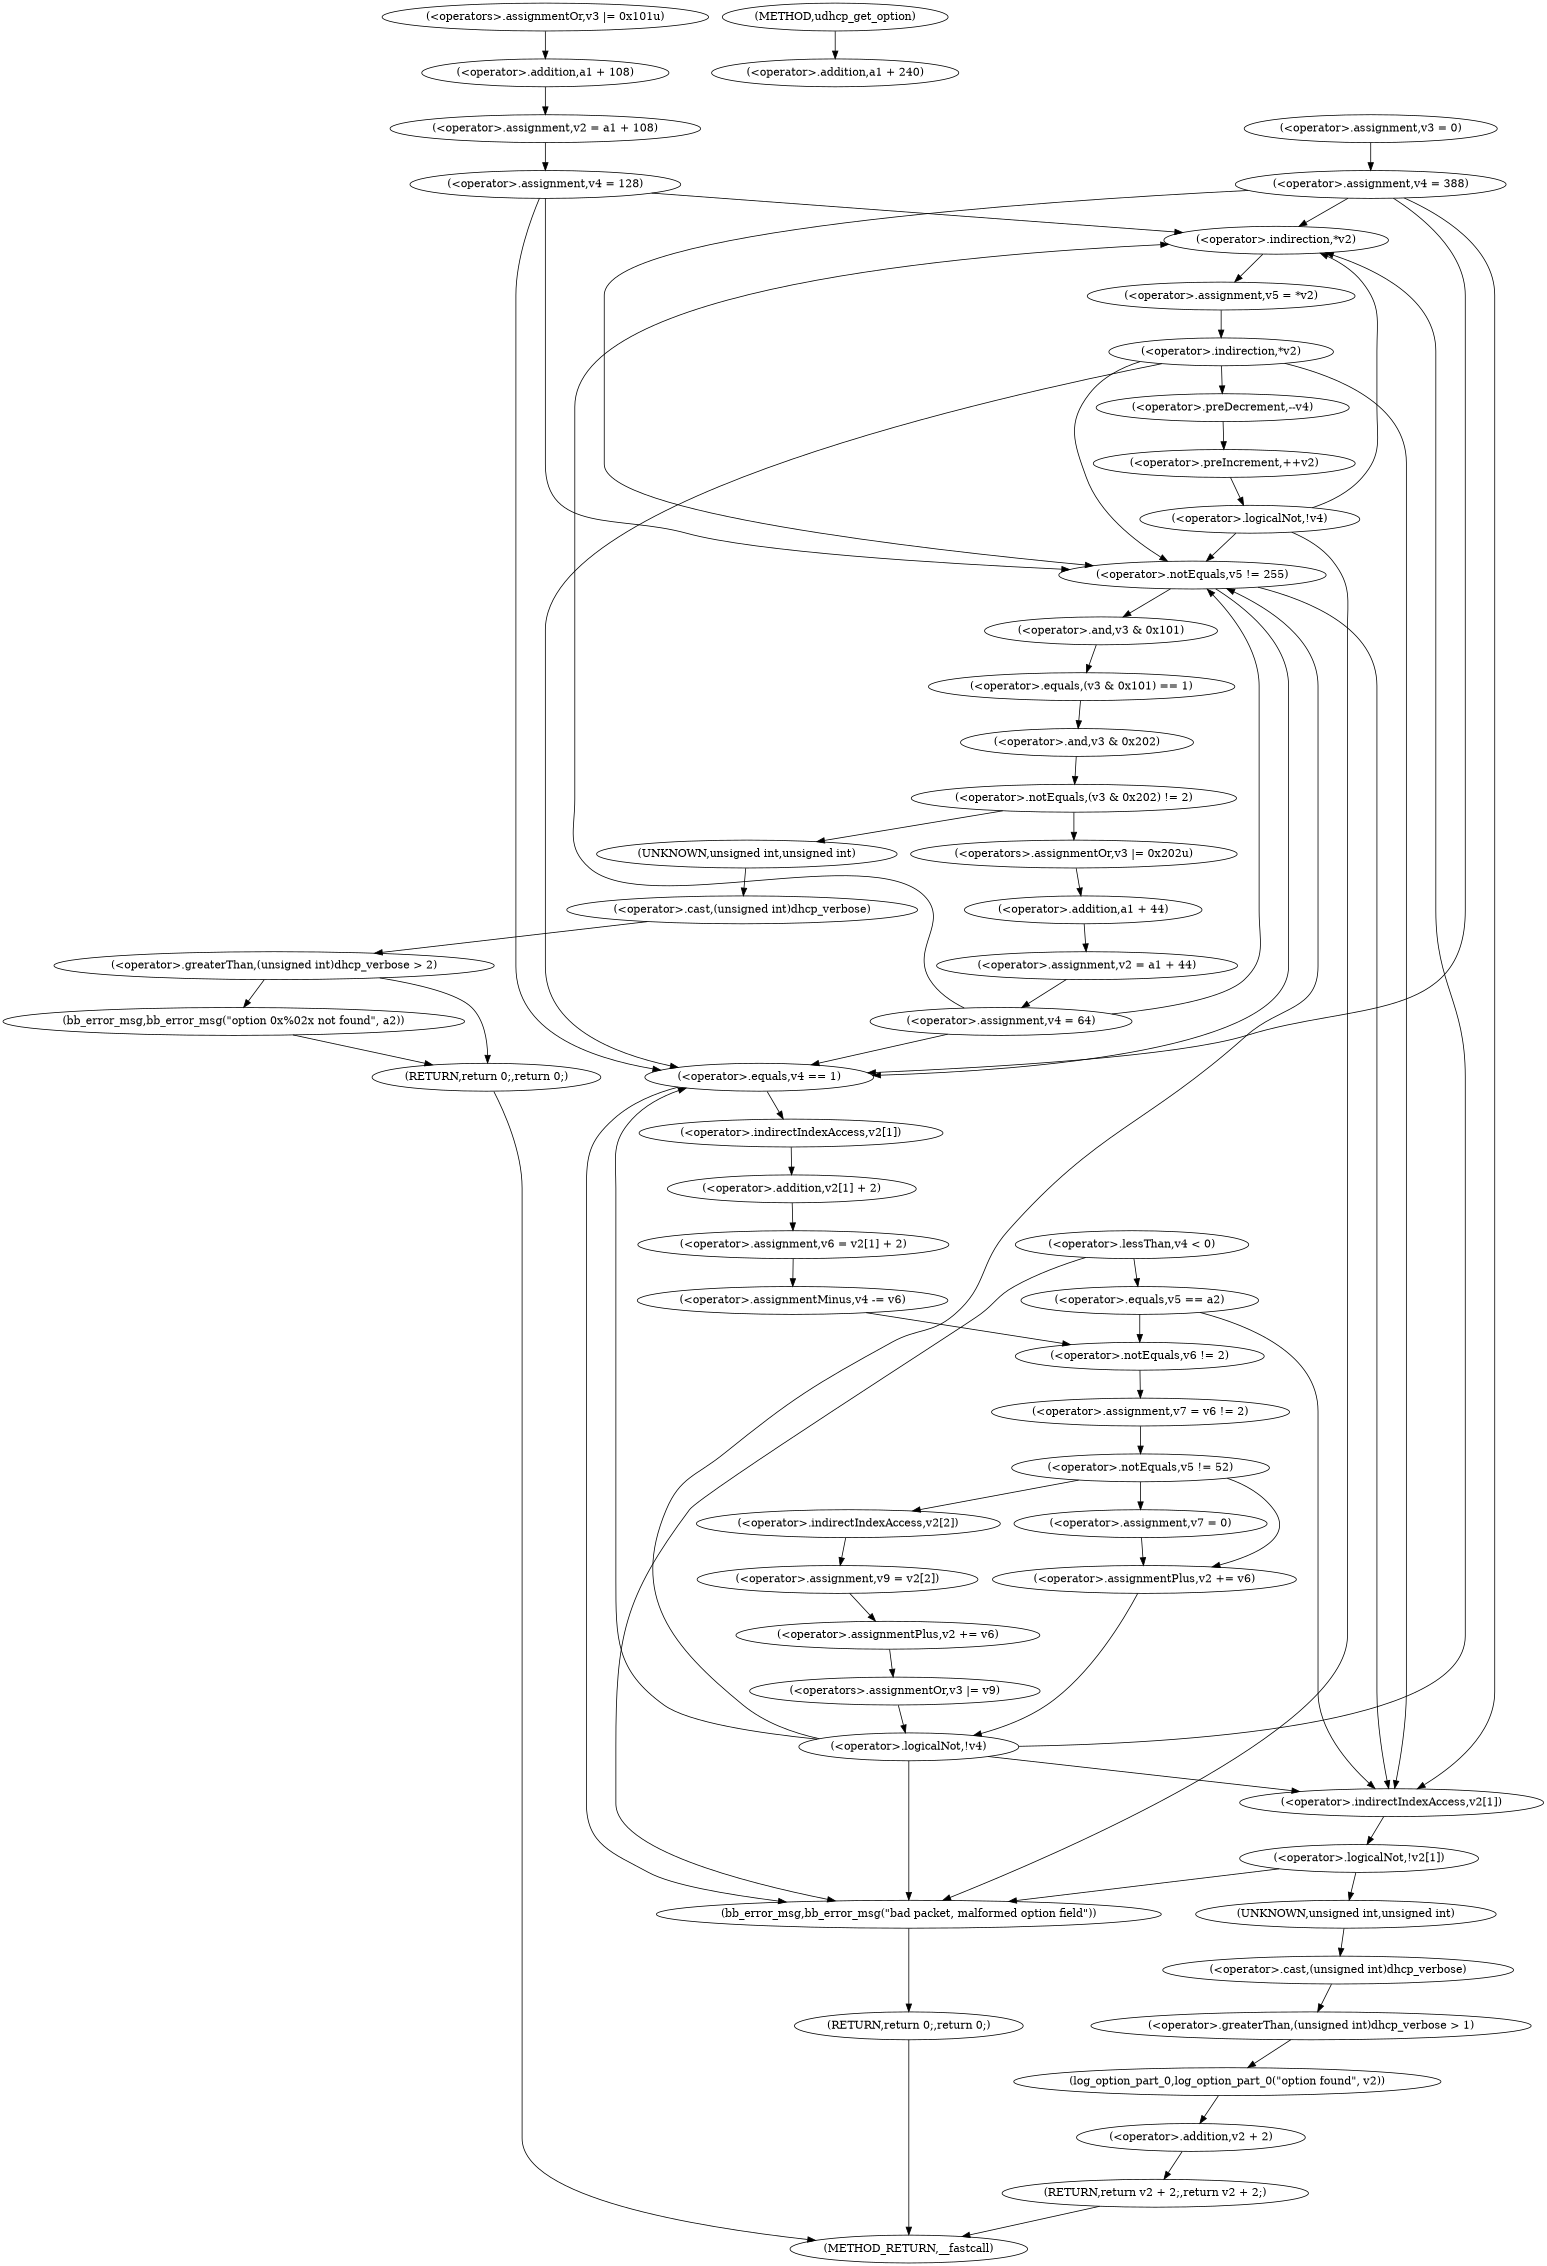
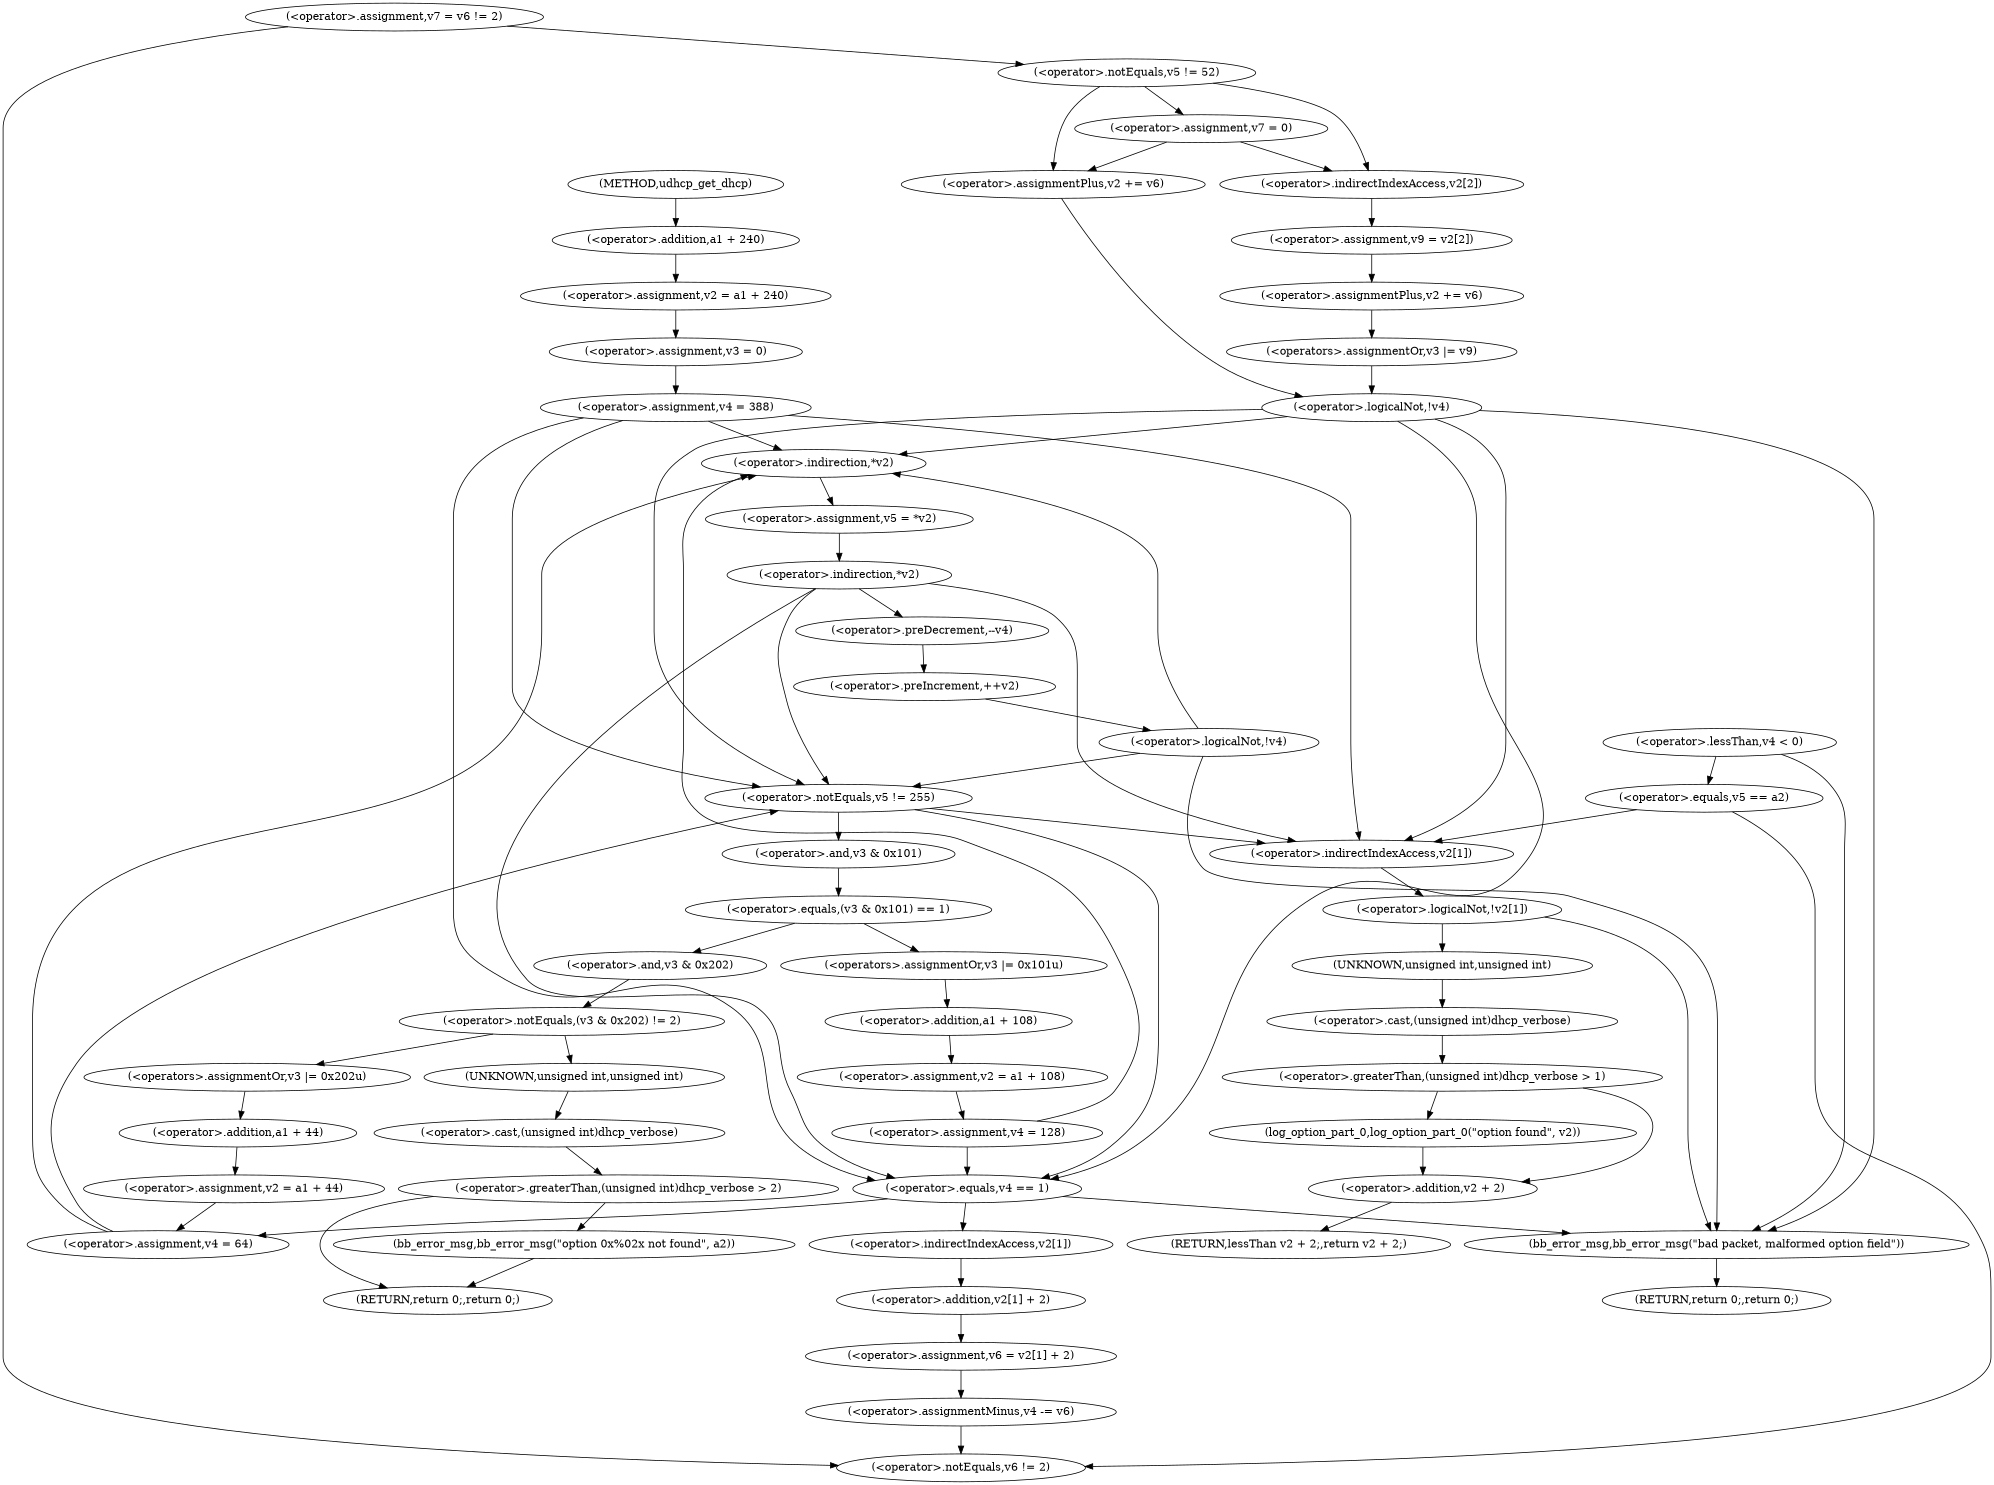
(835, 17) -> (676, 184)
none -> (1282, 155)
none -> (676, 296)
(656, 527) -> none
none -> (888, 936)
(883, 1049) -> (577, 1218)
none -> (1639, 1151)
(1140, 1380) -> (3, 1008)
(1155, 2193) -> (1289, 1245)
(909, 2249) -> none
